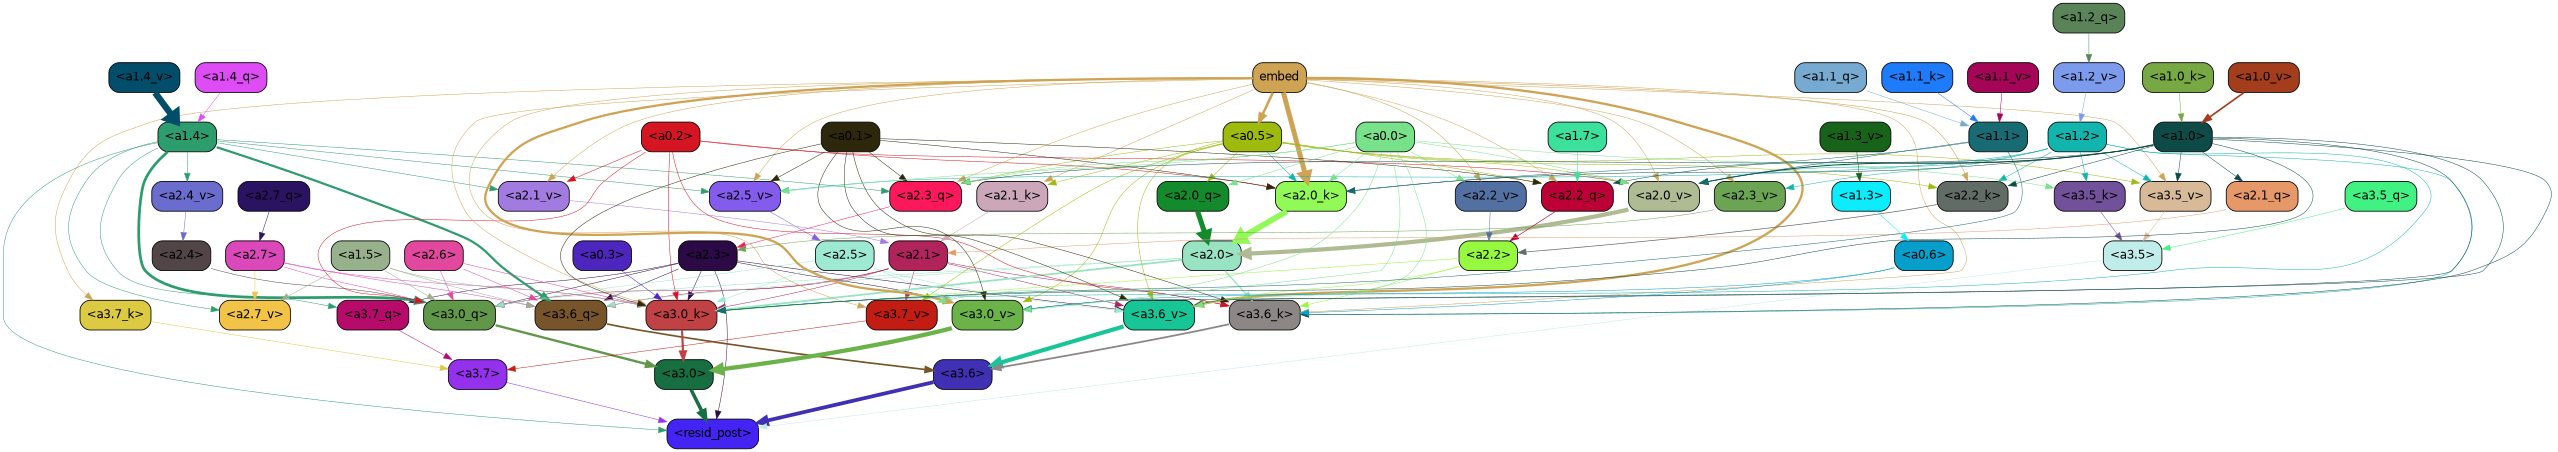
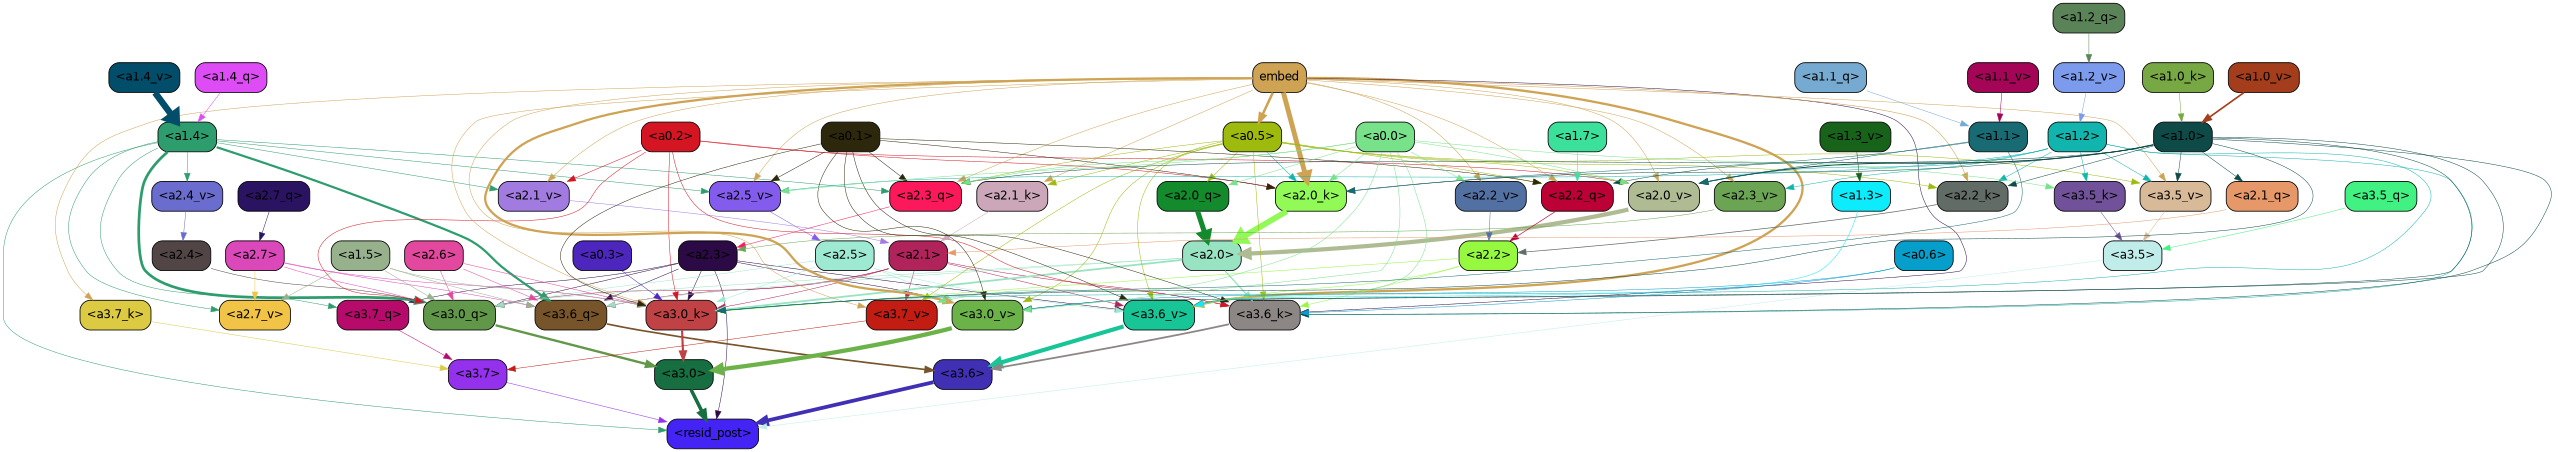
(1917, 78) -> none
(1922, 196) -> (1922, 196)
none -> (1258, 222)
(1890, 223) -> (1548, 295)
